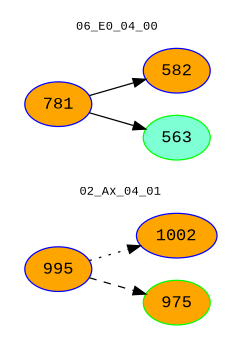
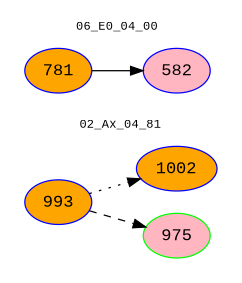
(177, 71) -> (177, 71)
(177, 138) -> none
(121, 192) -> (121, 125)
(58, 269) -> (58, 202)
(177, 303) -> (177, 236)
